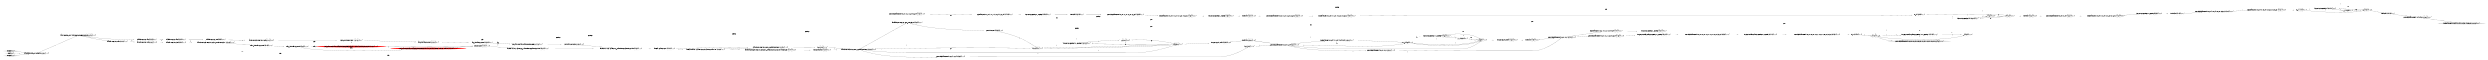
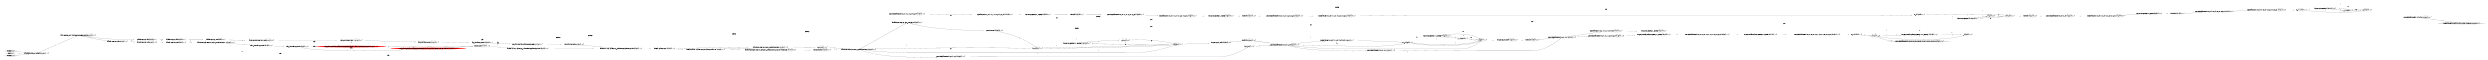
(2388, 14) -> none
